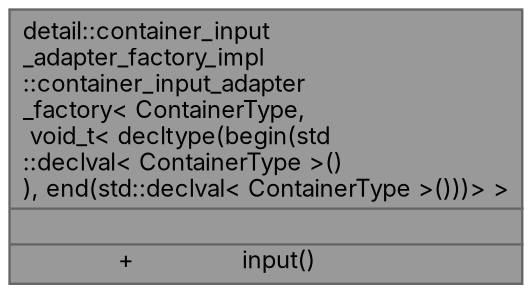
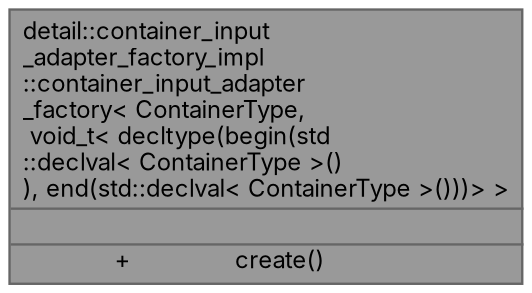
(279, 261) -> (280, 261)
